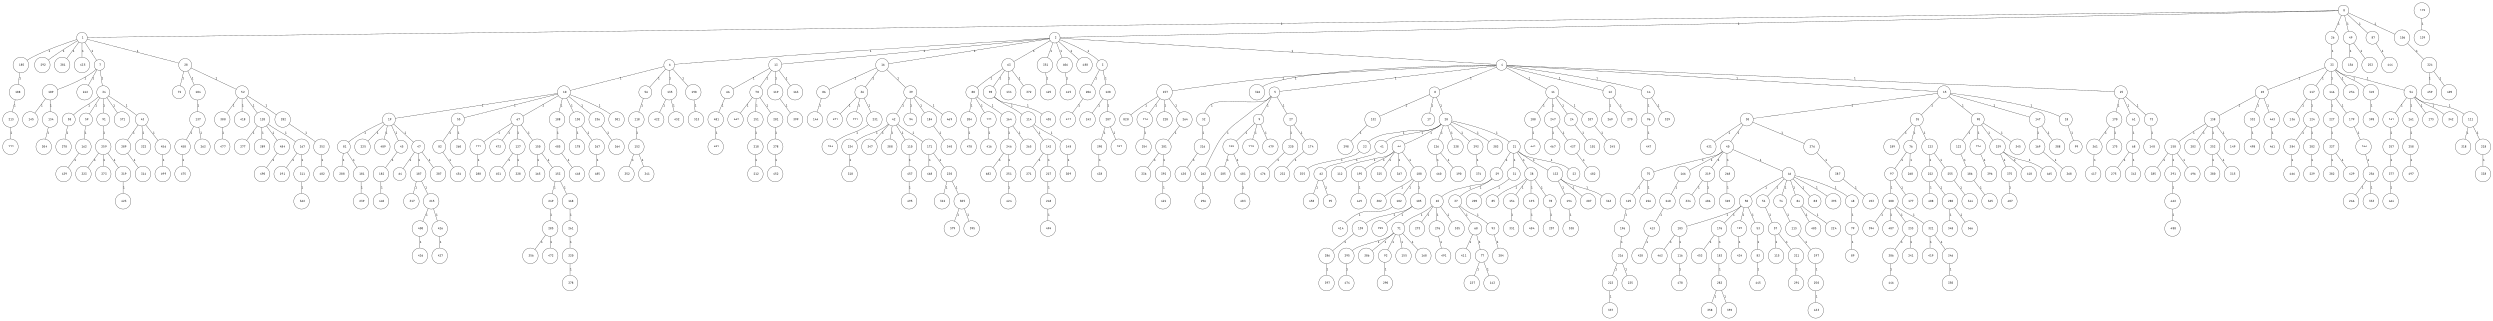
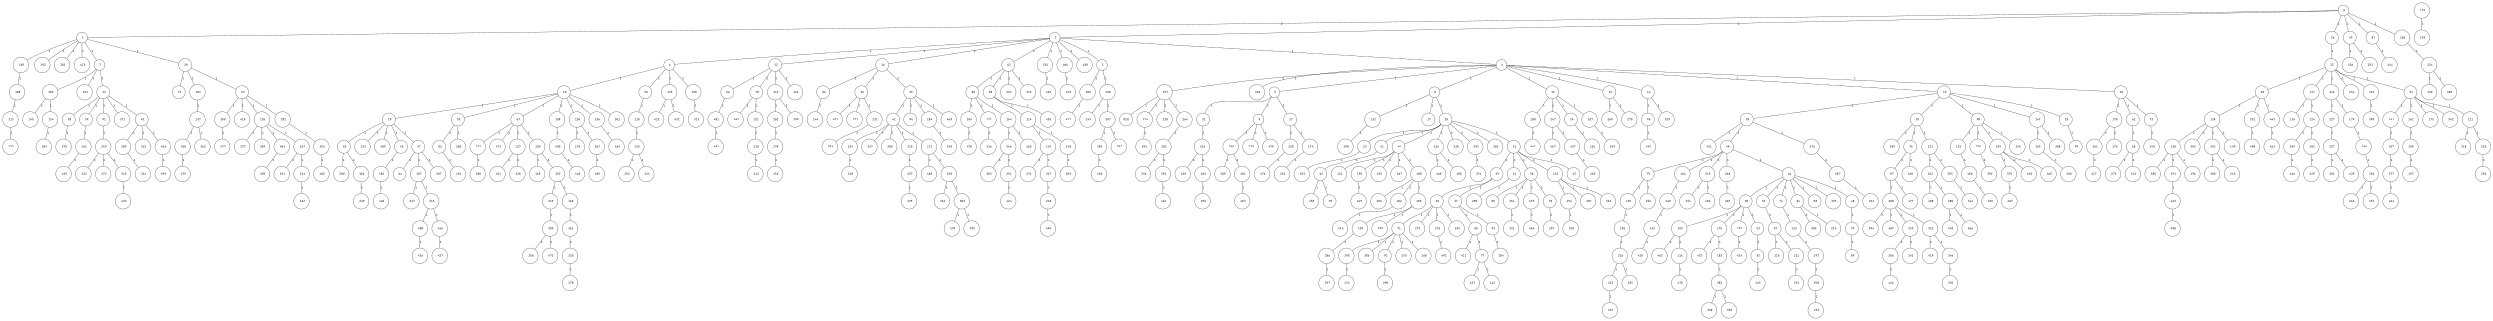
(765, 105) -> (775, 106)
(1232, 126) -> (1202, 160)
(988, 174) -> (988, 174)
